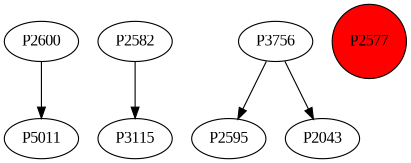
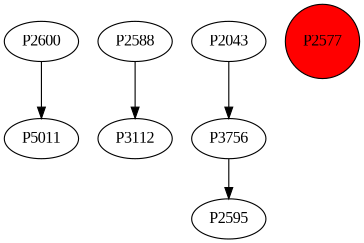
(135, 41) -> (135, 41)
(297, 85) -> (229, 84)
(135, 139) -> (135, 139)
